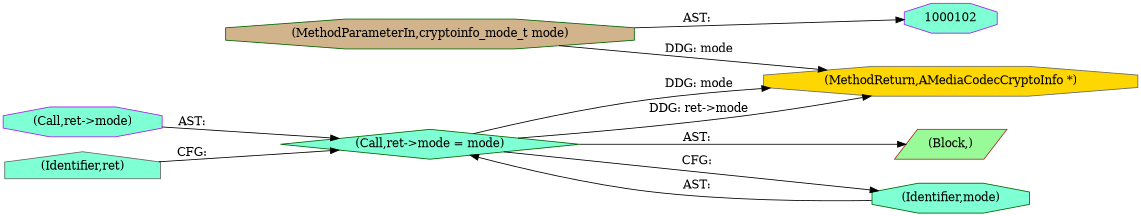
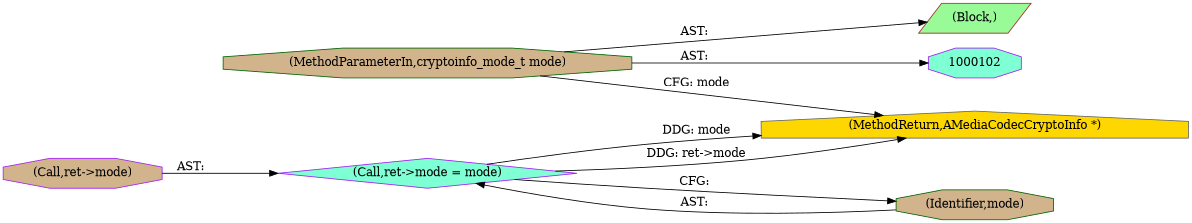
(699, 49) -> (696, 83)
(951, 81) -> (975, 126)
(83, 122) -> (83, 173)
(430, 144) -> (427, 173)
(738, 144) -> (741, 37)
(83, 167) -> none
(951, 198) -> (975, 205)
